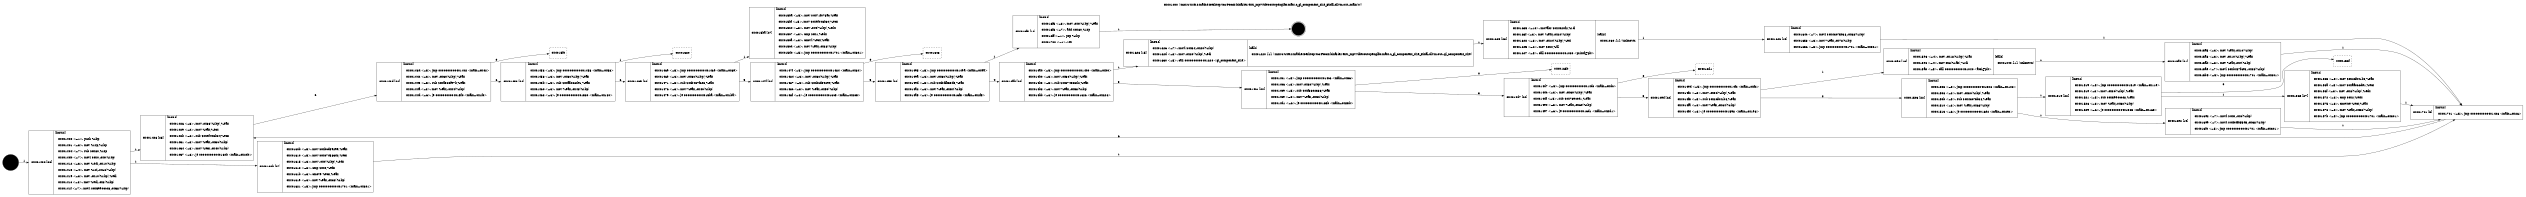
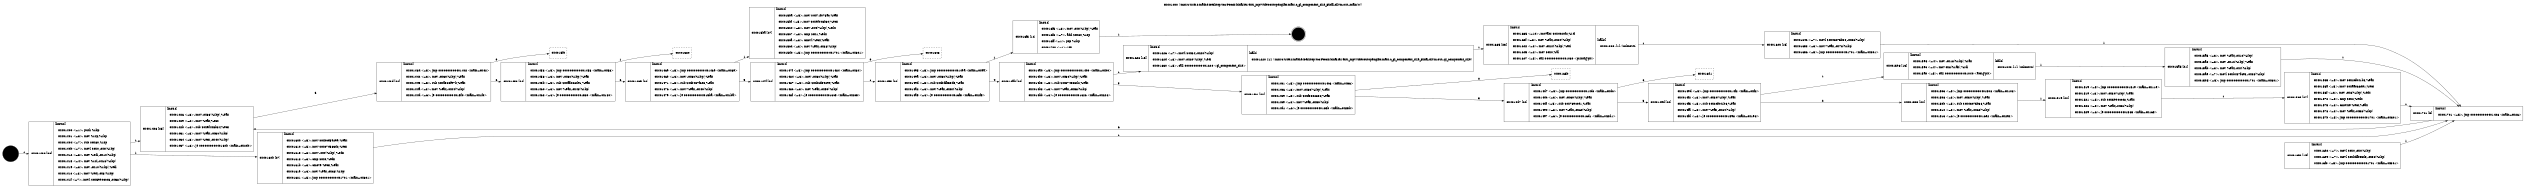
(2343, 61) -> none
(870, 80) -> (870, 80)
(2090, 122) -> none
